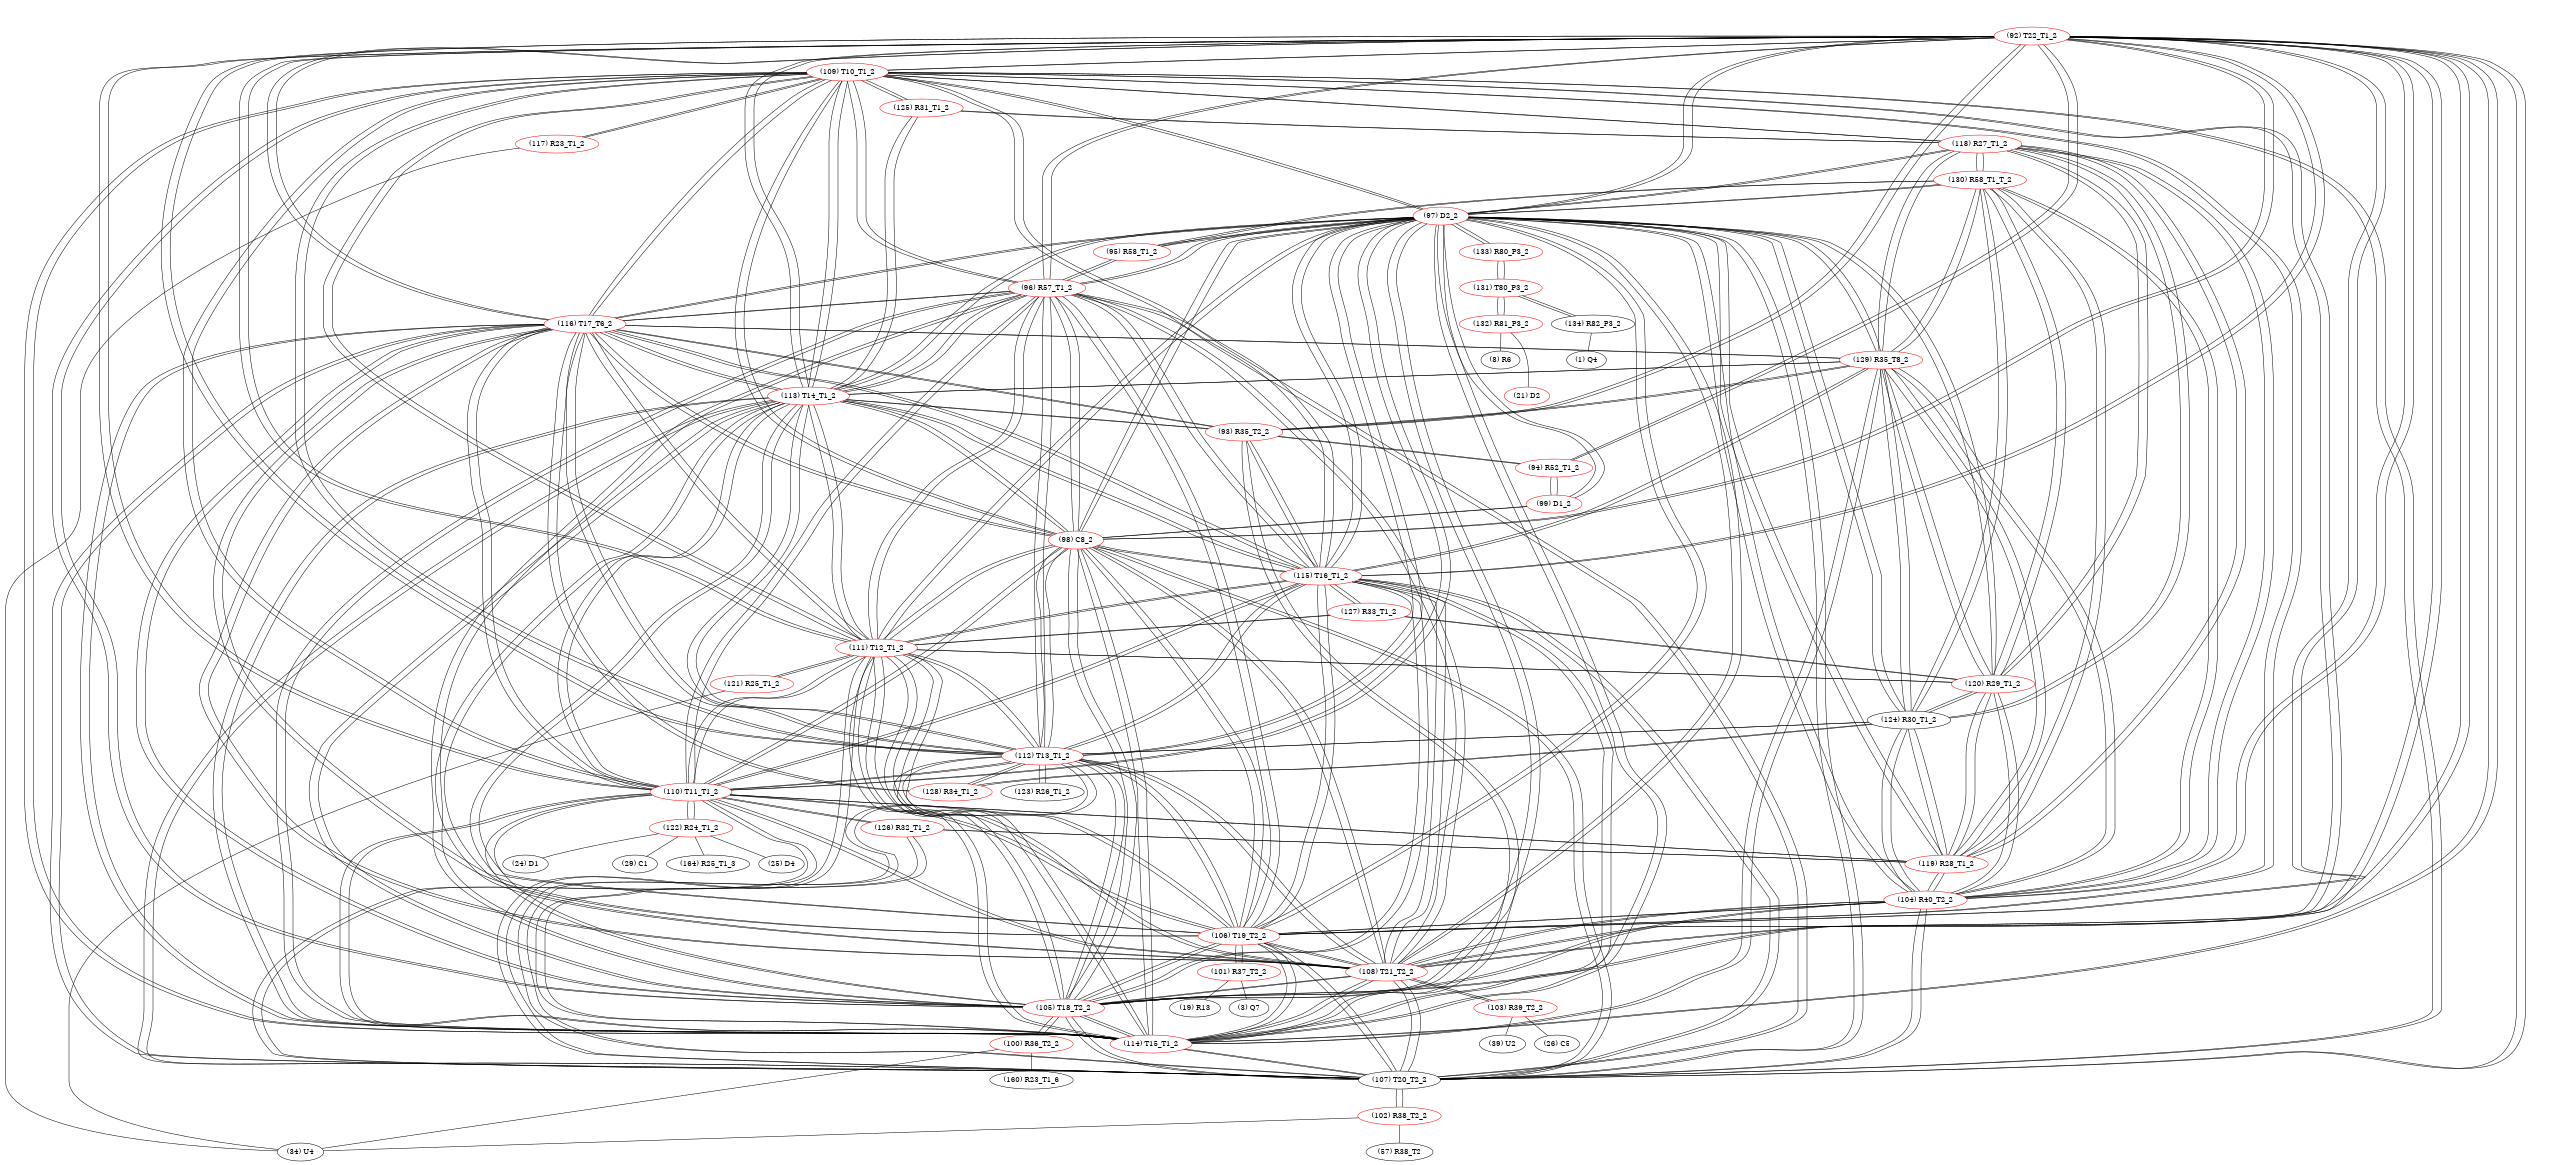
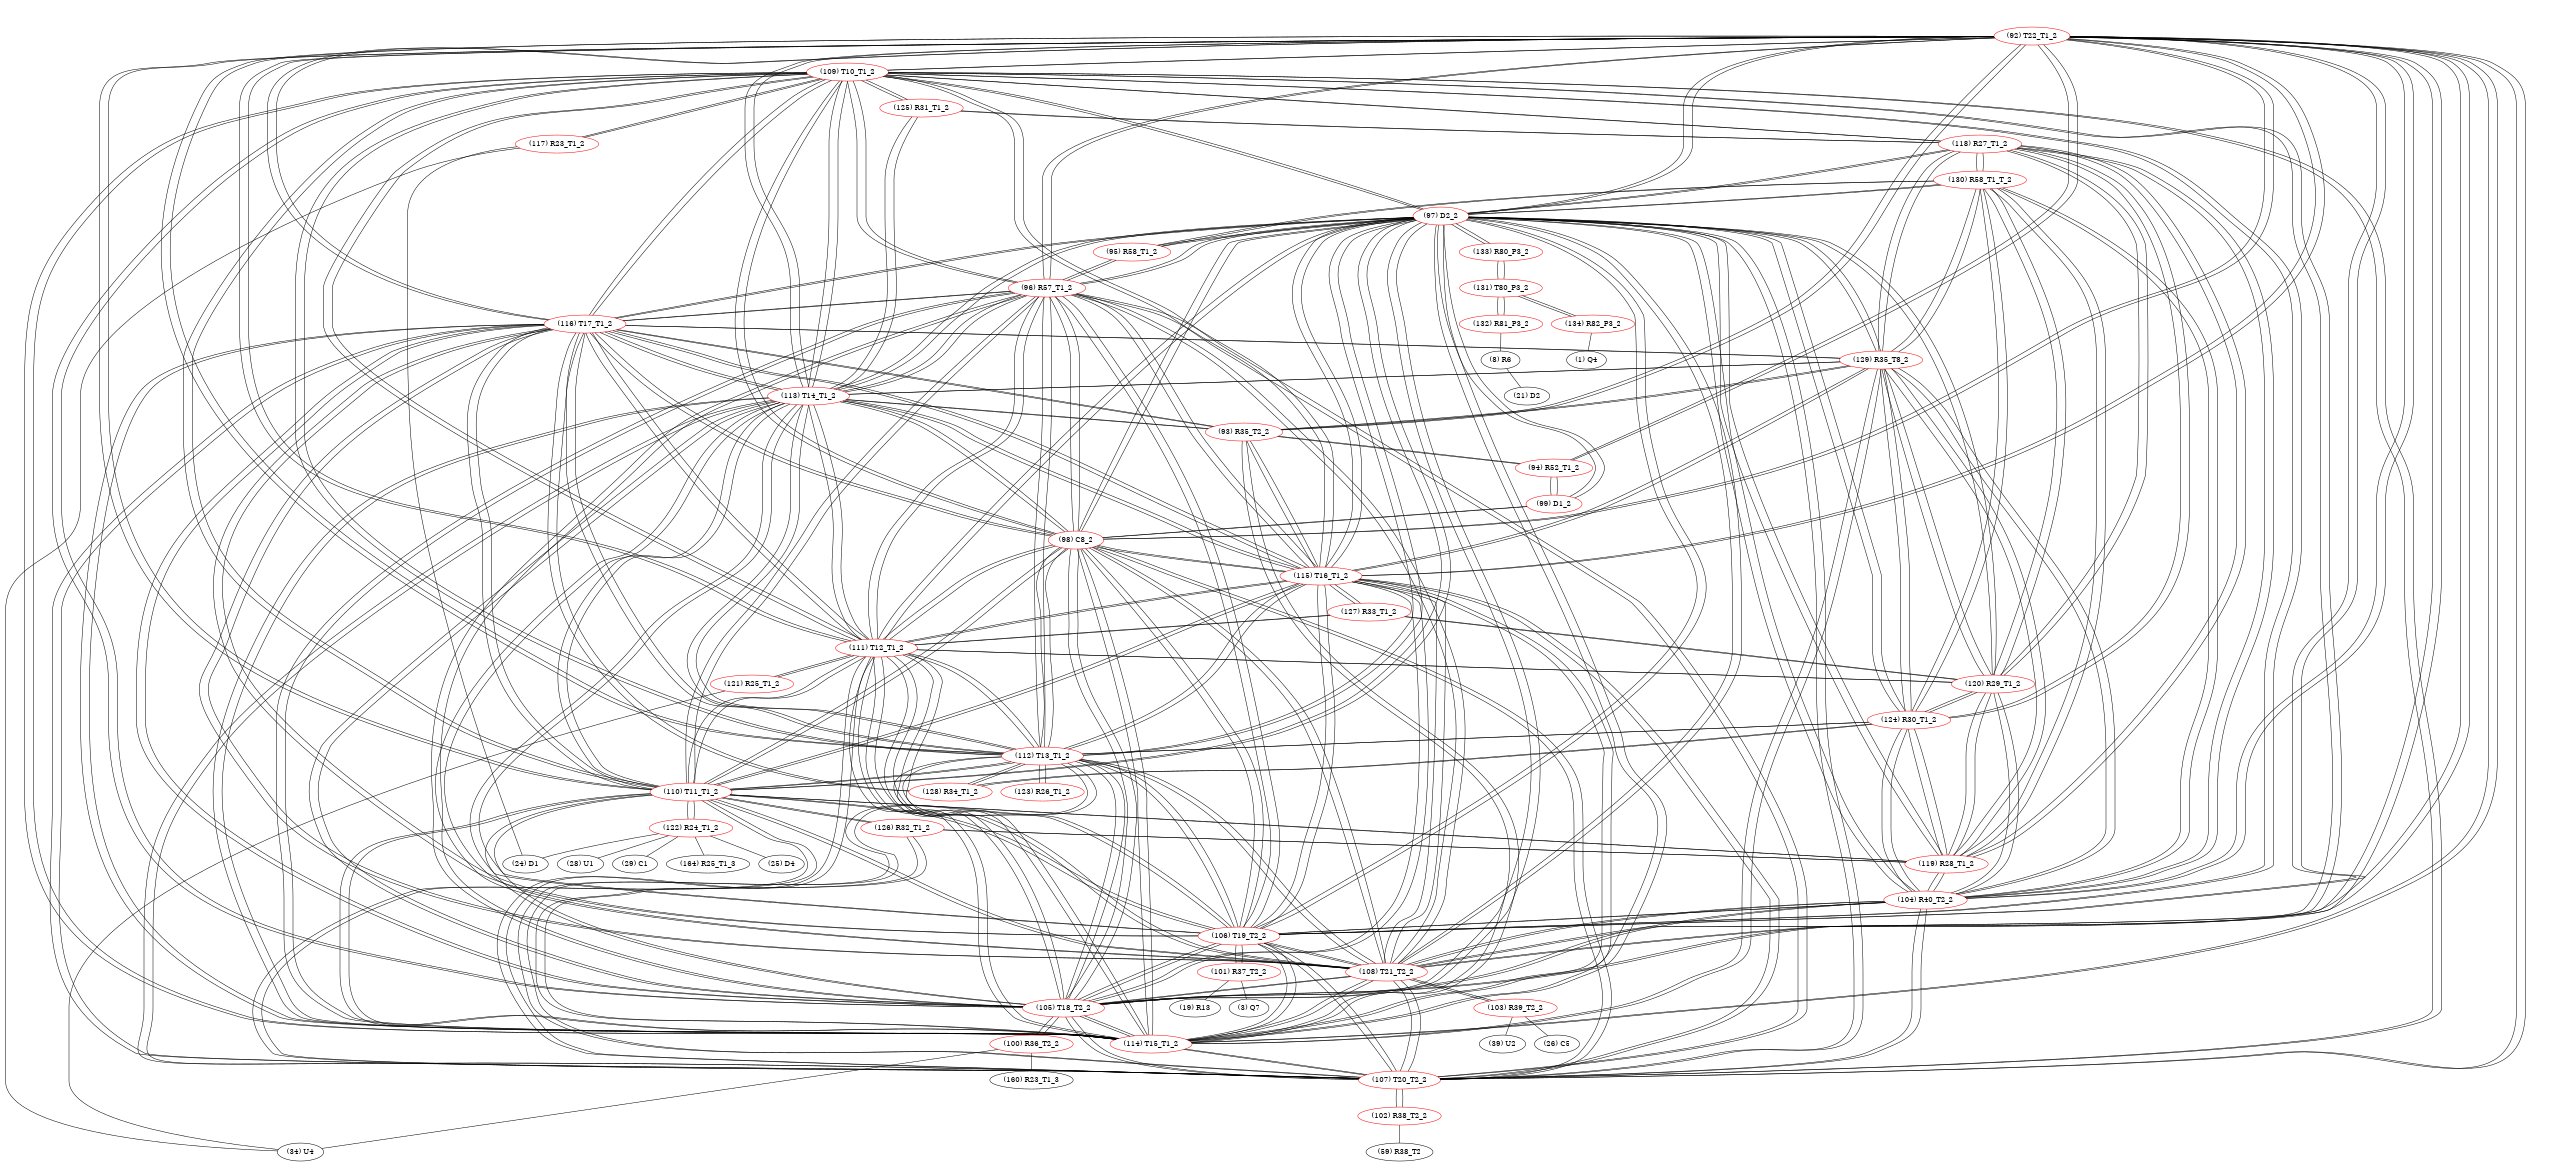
(585, 324) -> (585, 324)
(1593, 324) -> (1593, 324)
(1527, 358) -> (1514, 378)
(1527, 396) -> (1527, 396)
none -> (412, 453)
(1909, 720) -> (1909, 720)
(1042, 792) -> (1042, 792)
none -> (580, 864)
(1032, 1080) -> (1032, 1080)
(1400, 1080) -> (1400, 1080)
(841, 1134) -> none
(1400, 1152) -> (1400, 1152)
